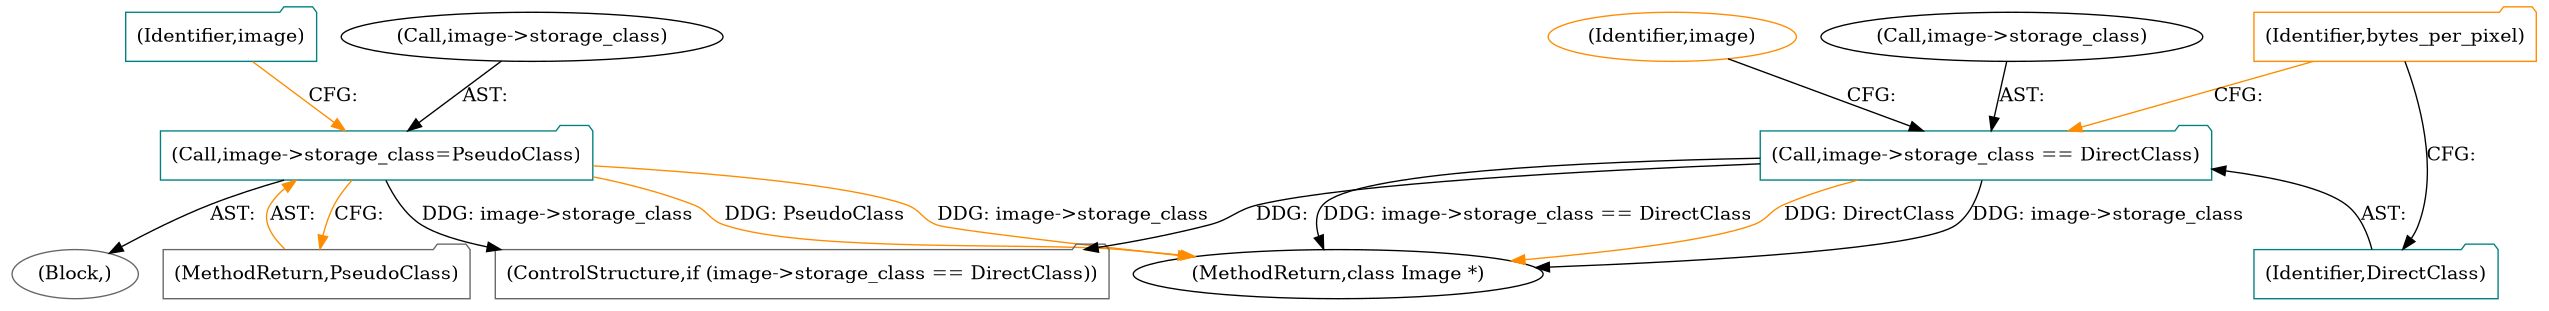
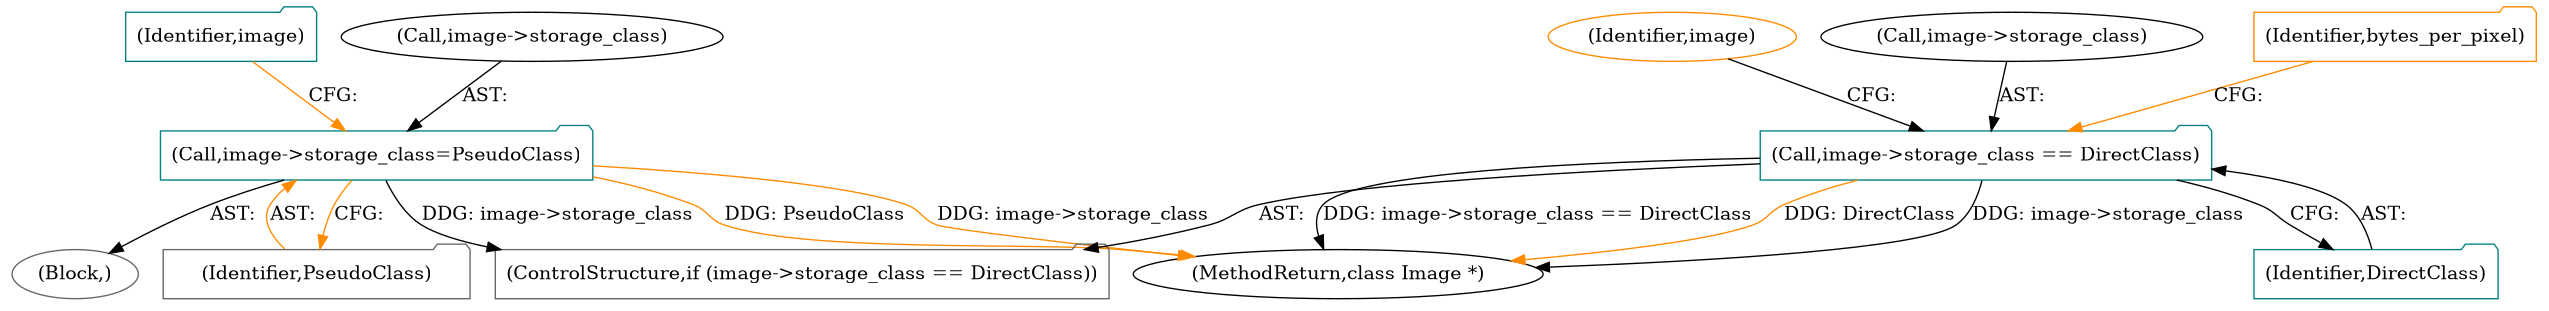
(2426, 150) -> (2253, 202)
(1285, 215) -> (1285, 215)
(317, 274) -> (317, 274)
